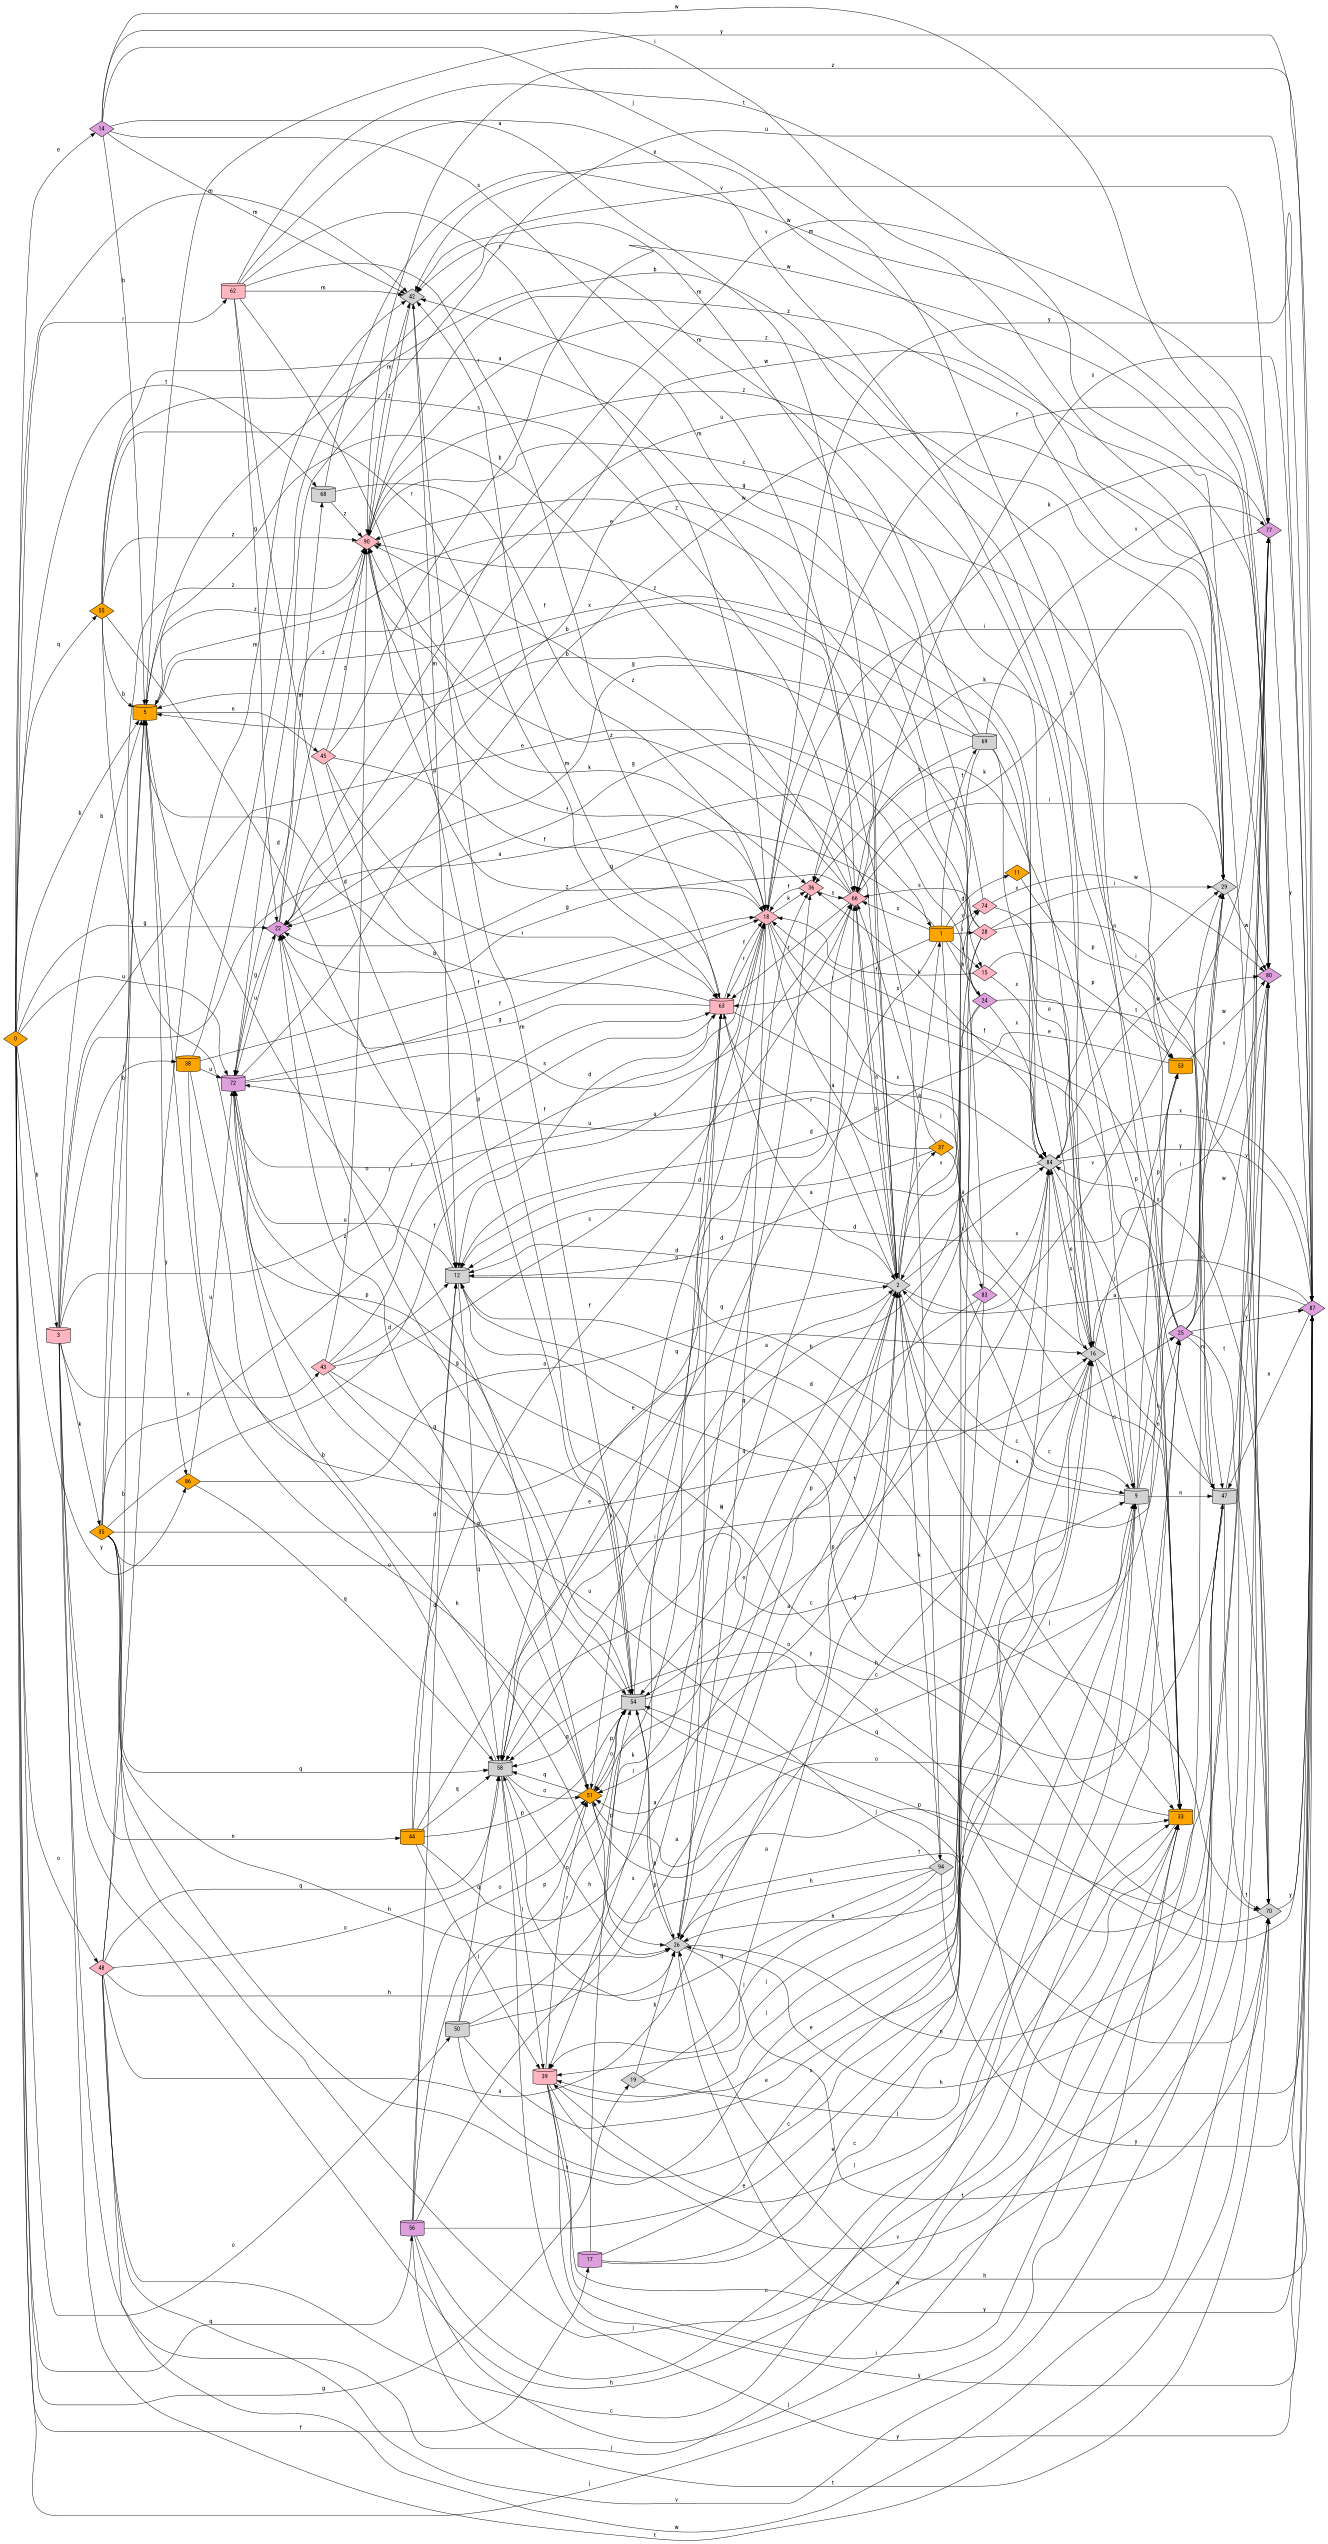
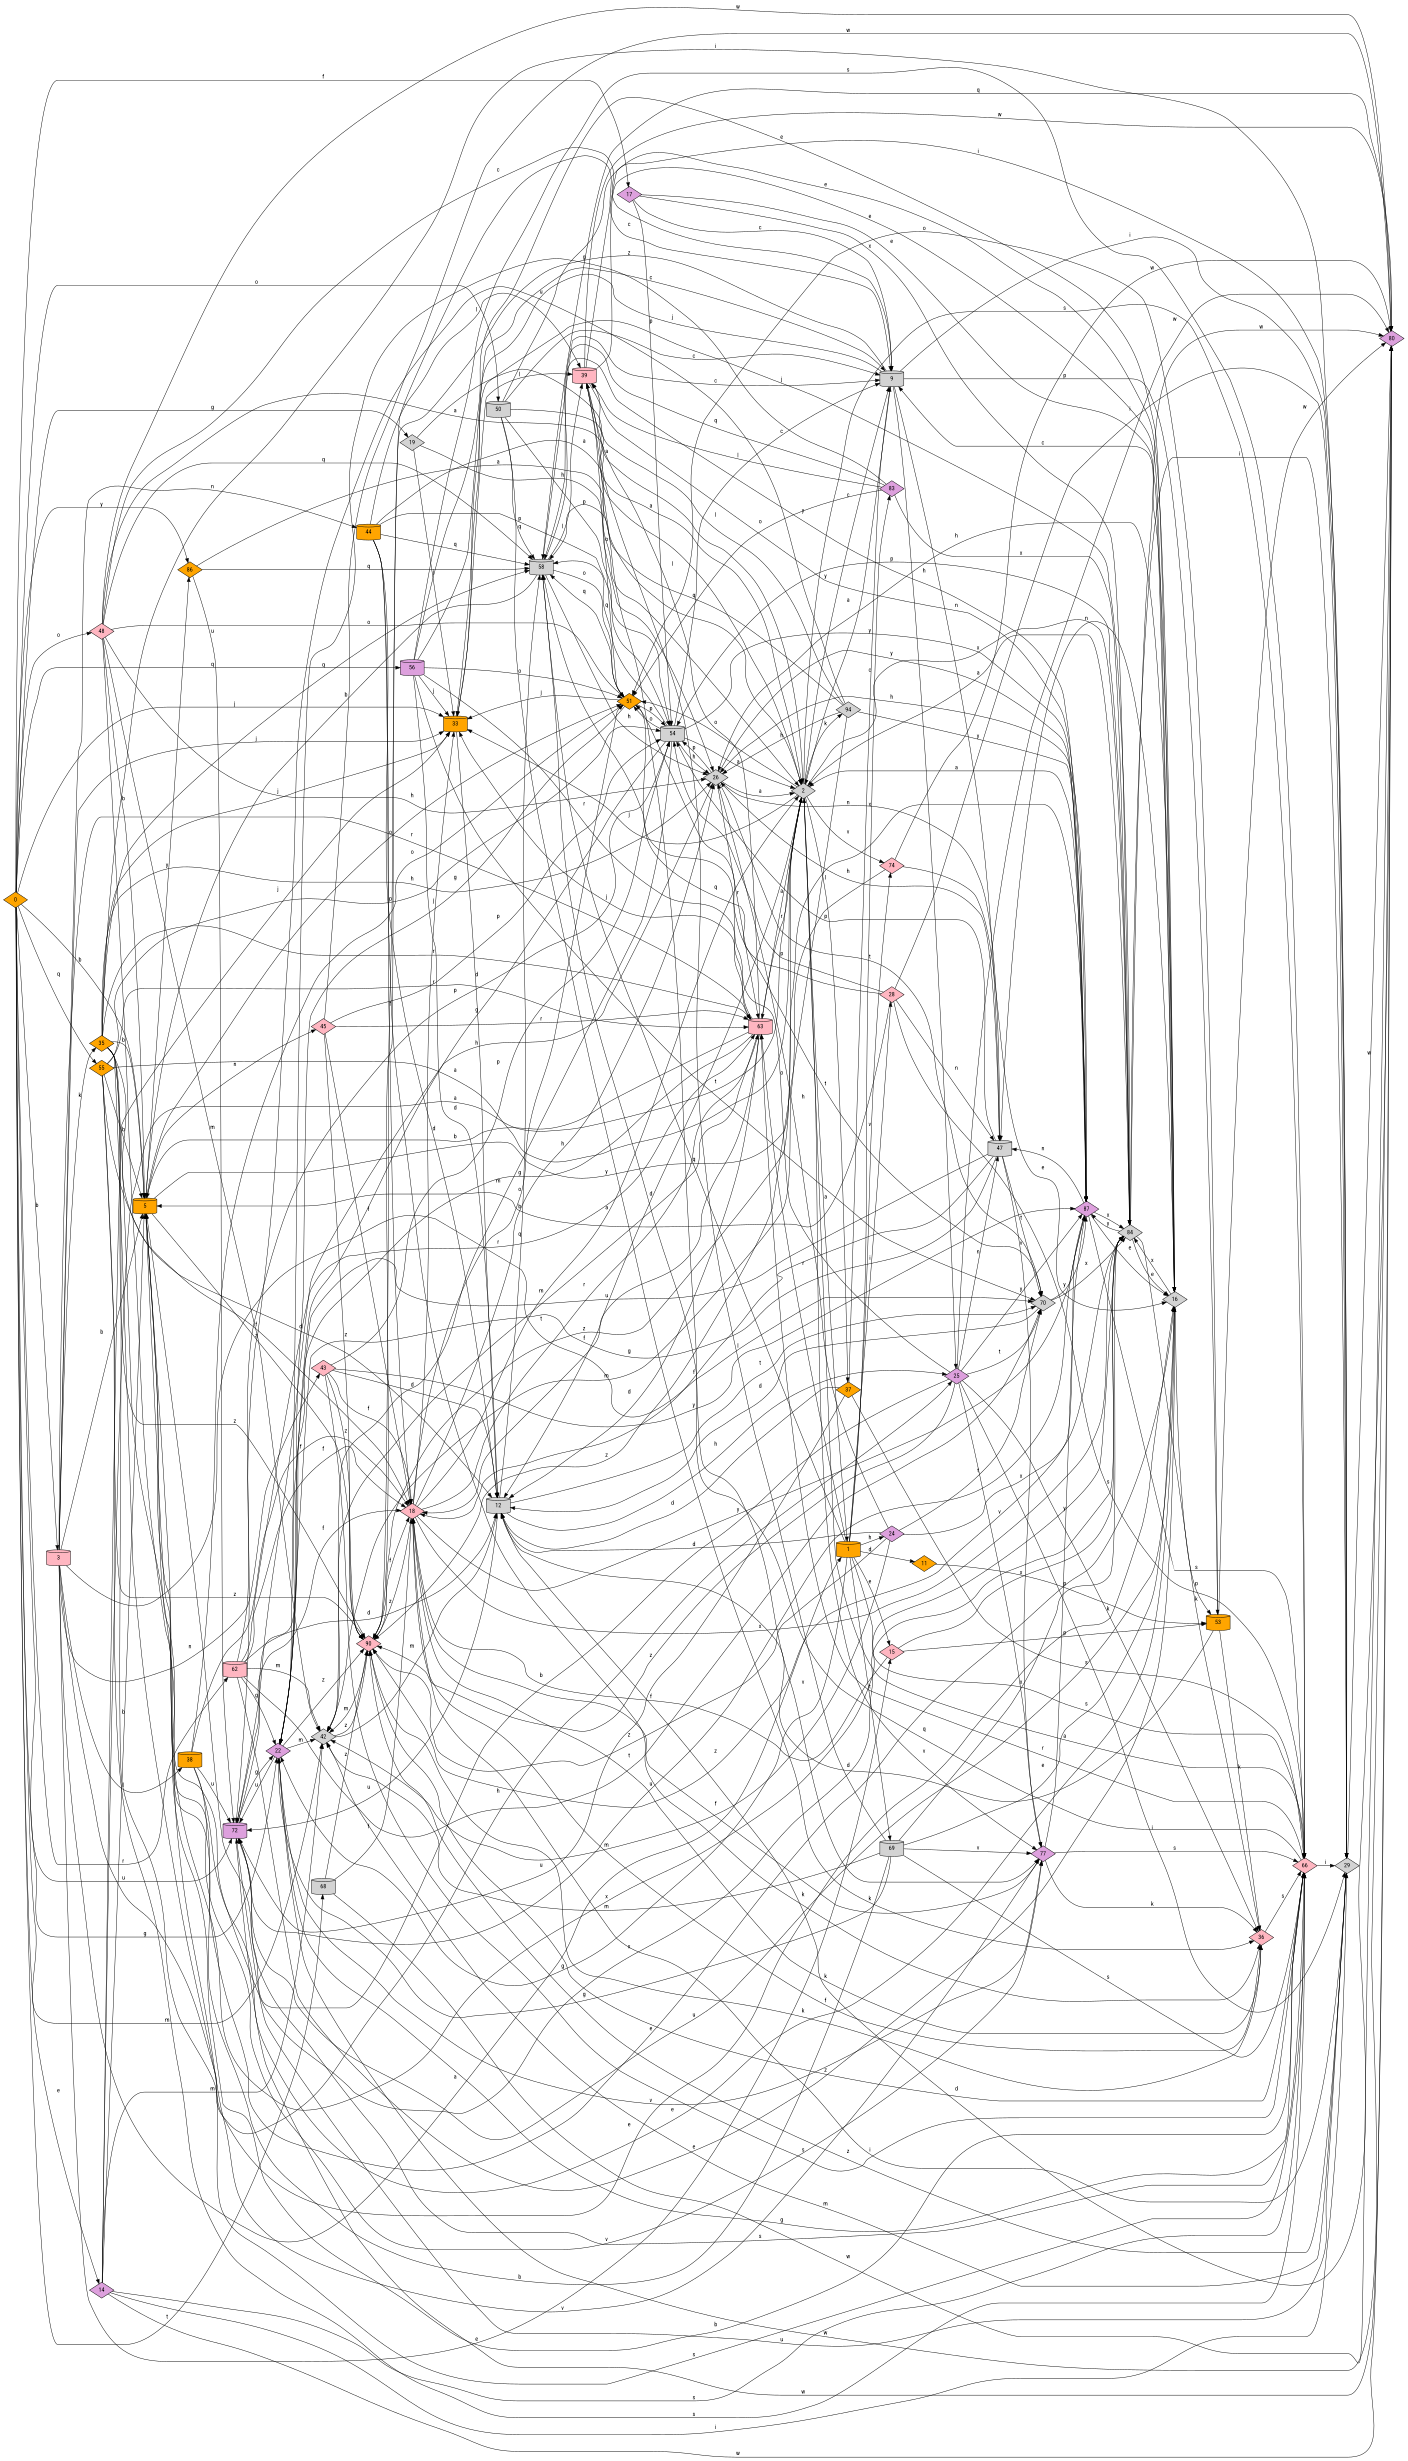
(302, 704) -> (299, 1745)
(590, 2260) -> (629, 195)
none -> (329, 2300)
